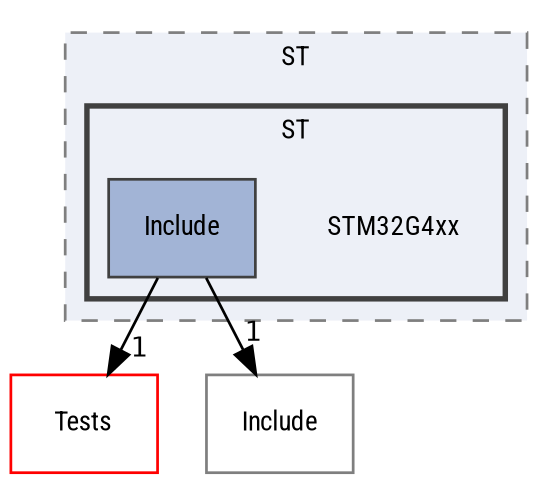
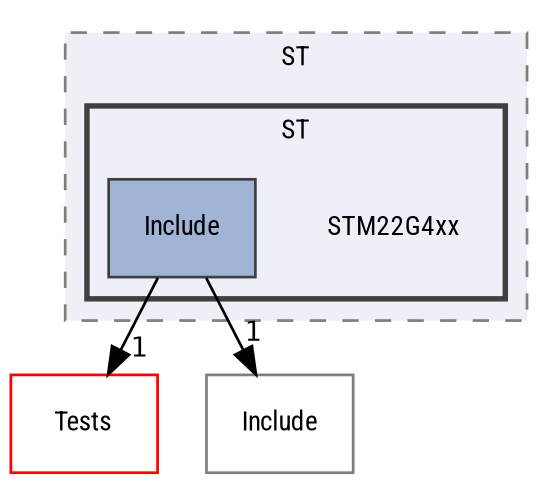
(394, 228) -> (394, 228)
